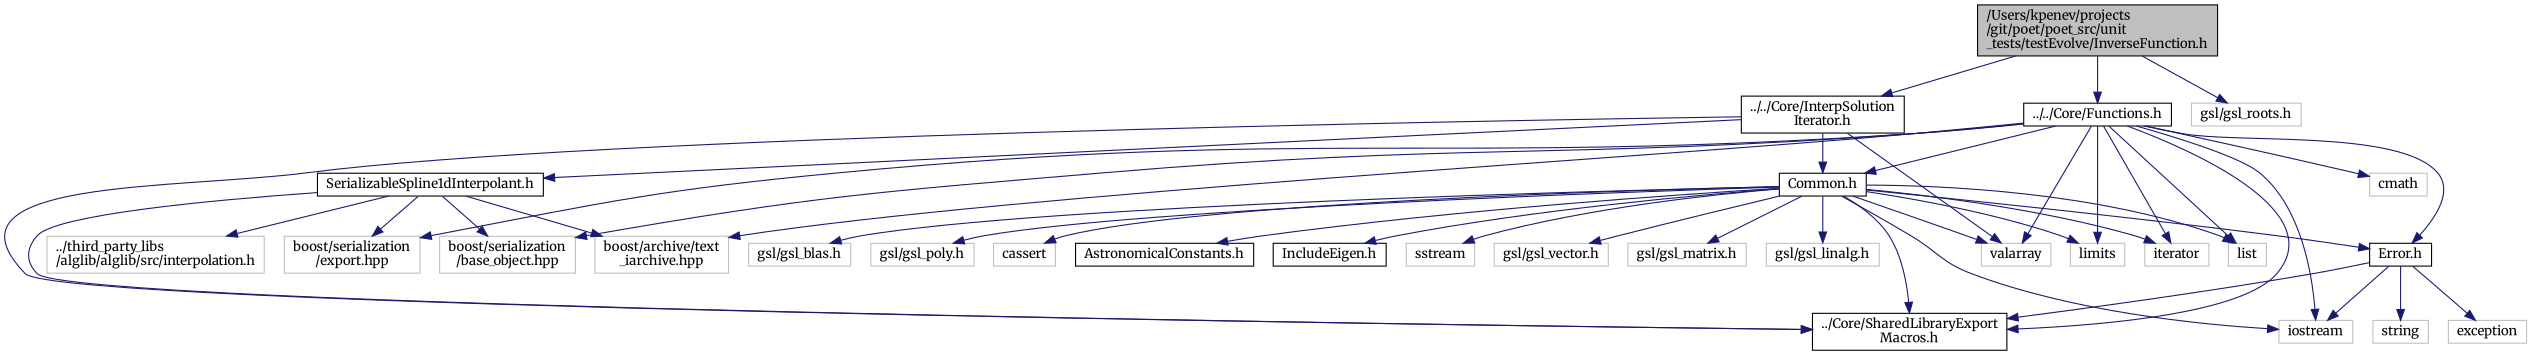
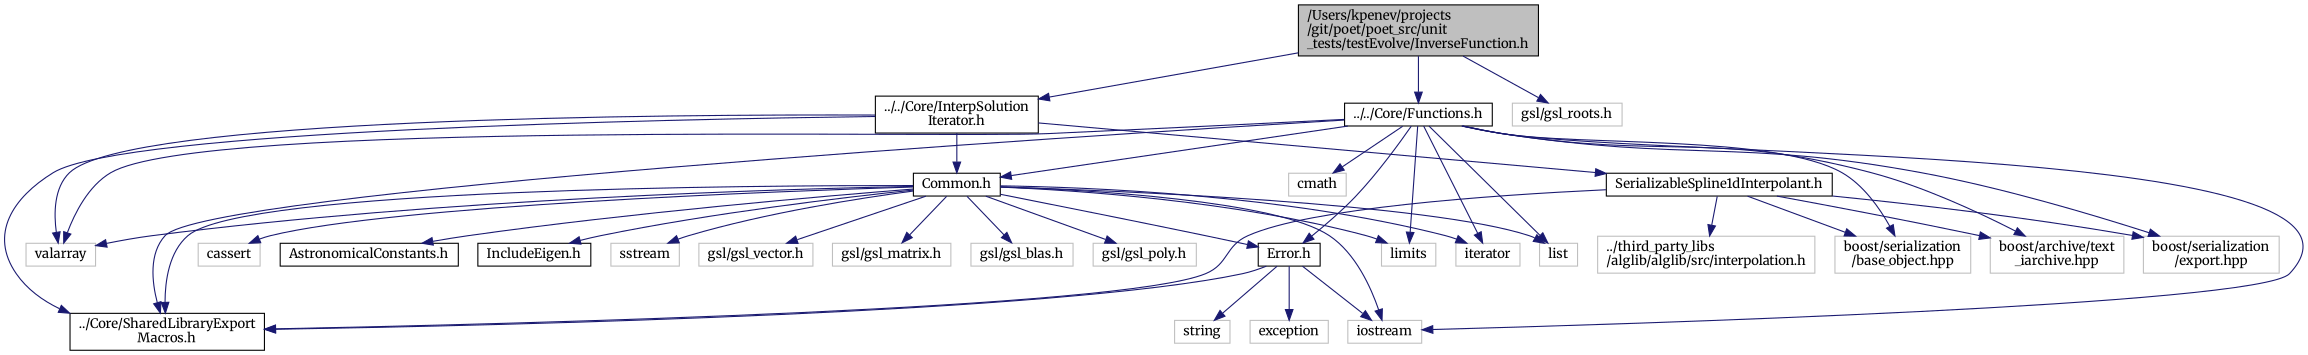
(1823, 255) -> none
